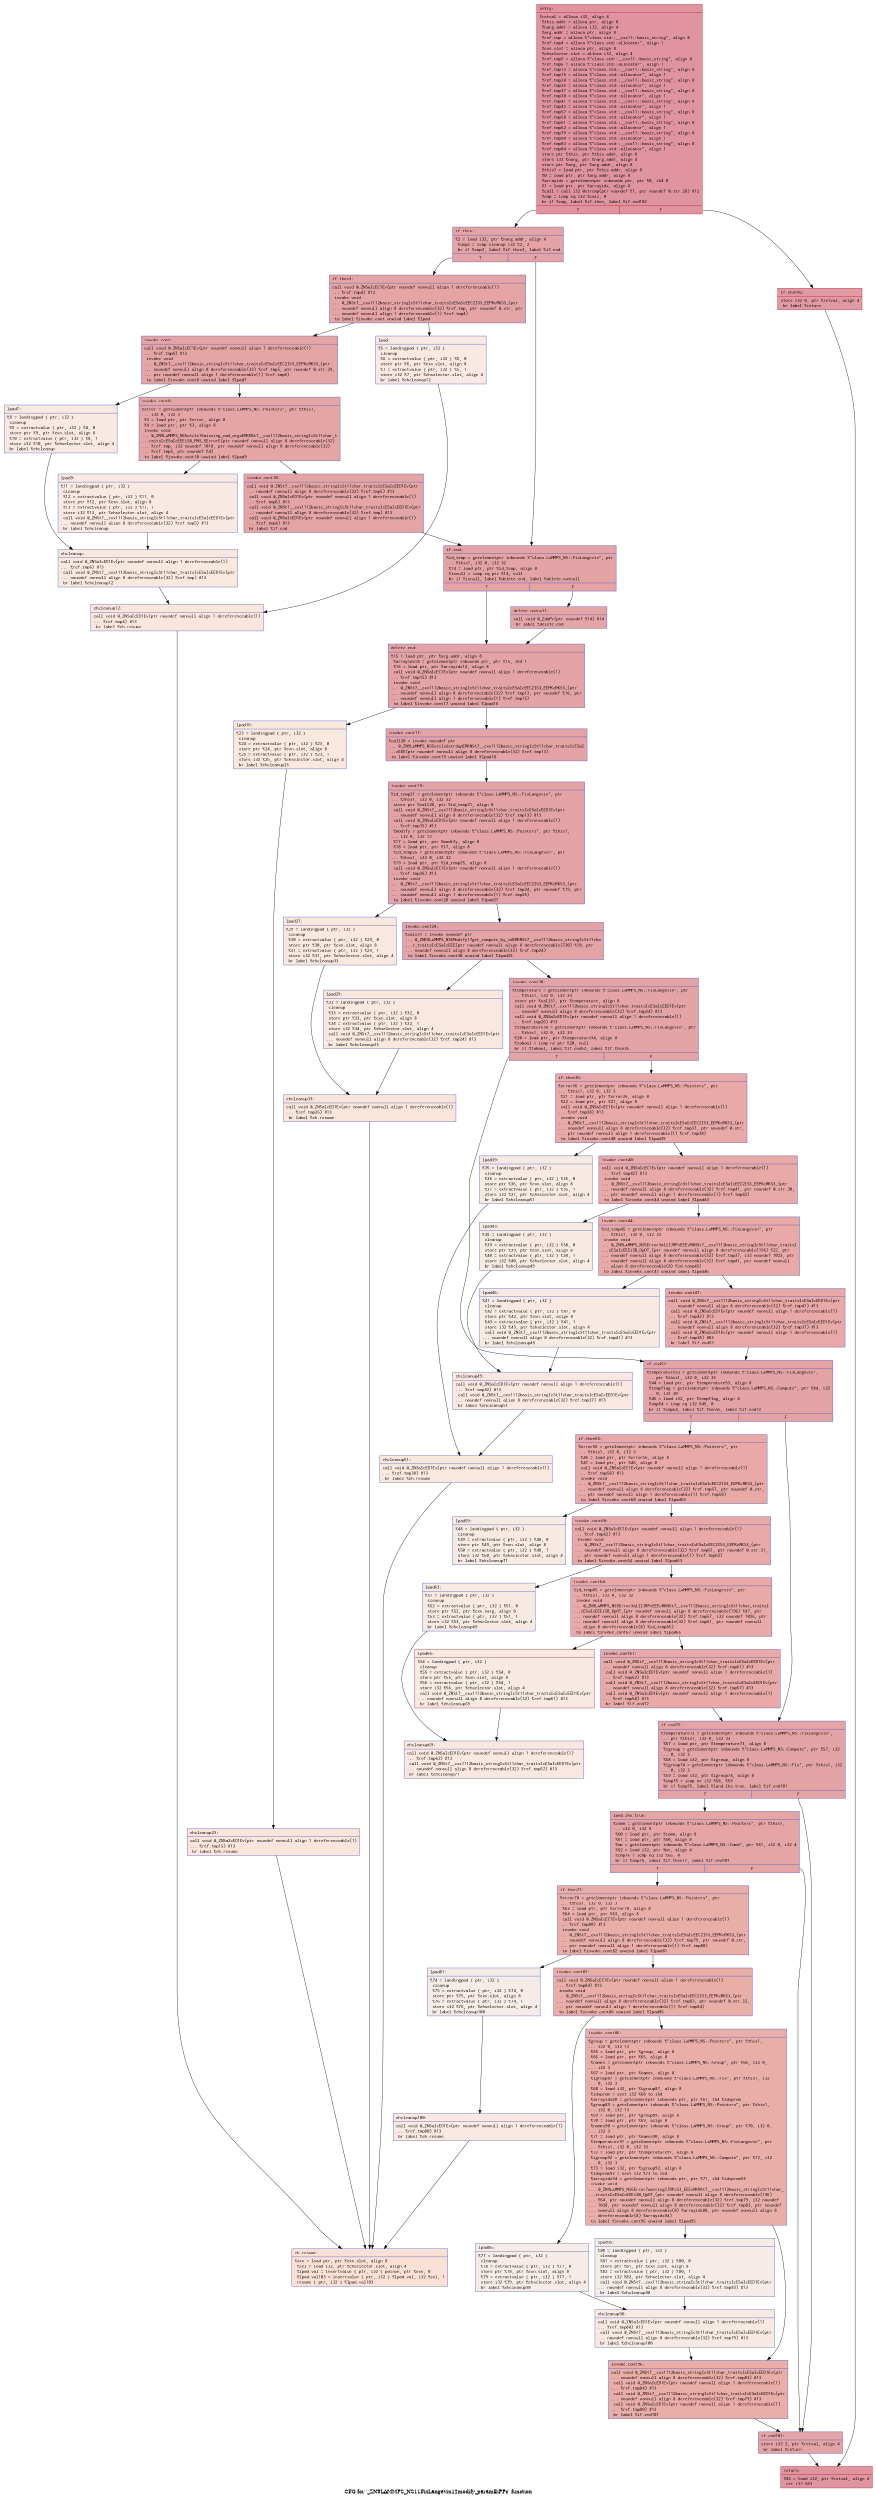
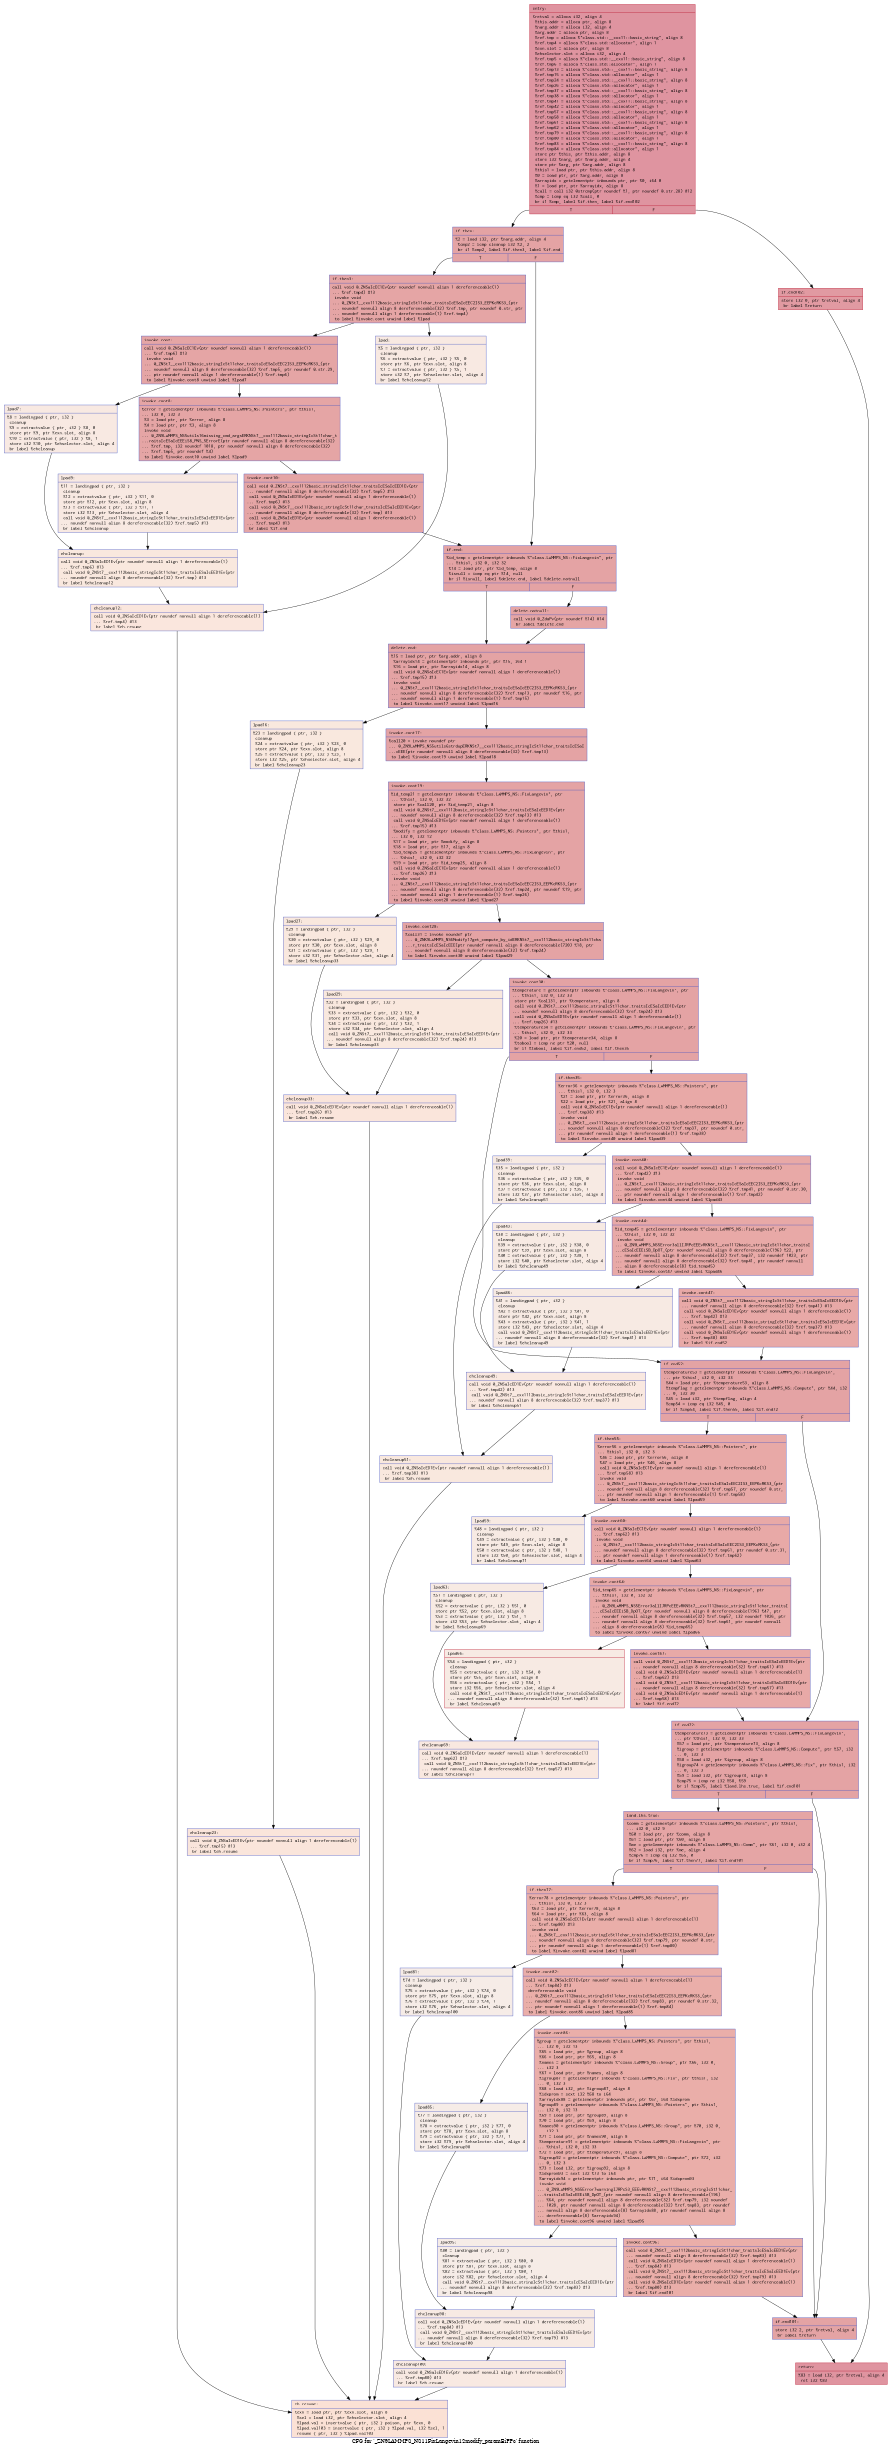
(470, 1611) -> (479, 1611)
(571, 1991) -> (551, 1991)
(690, 2352) -> (491, 2352)
